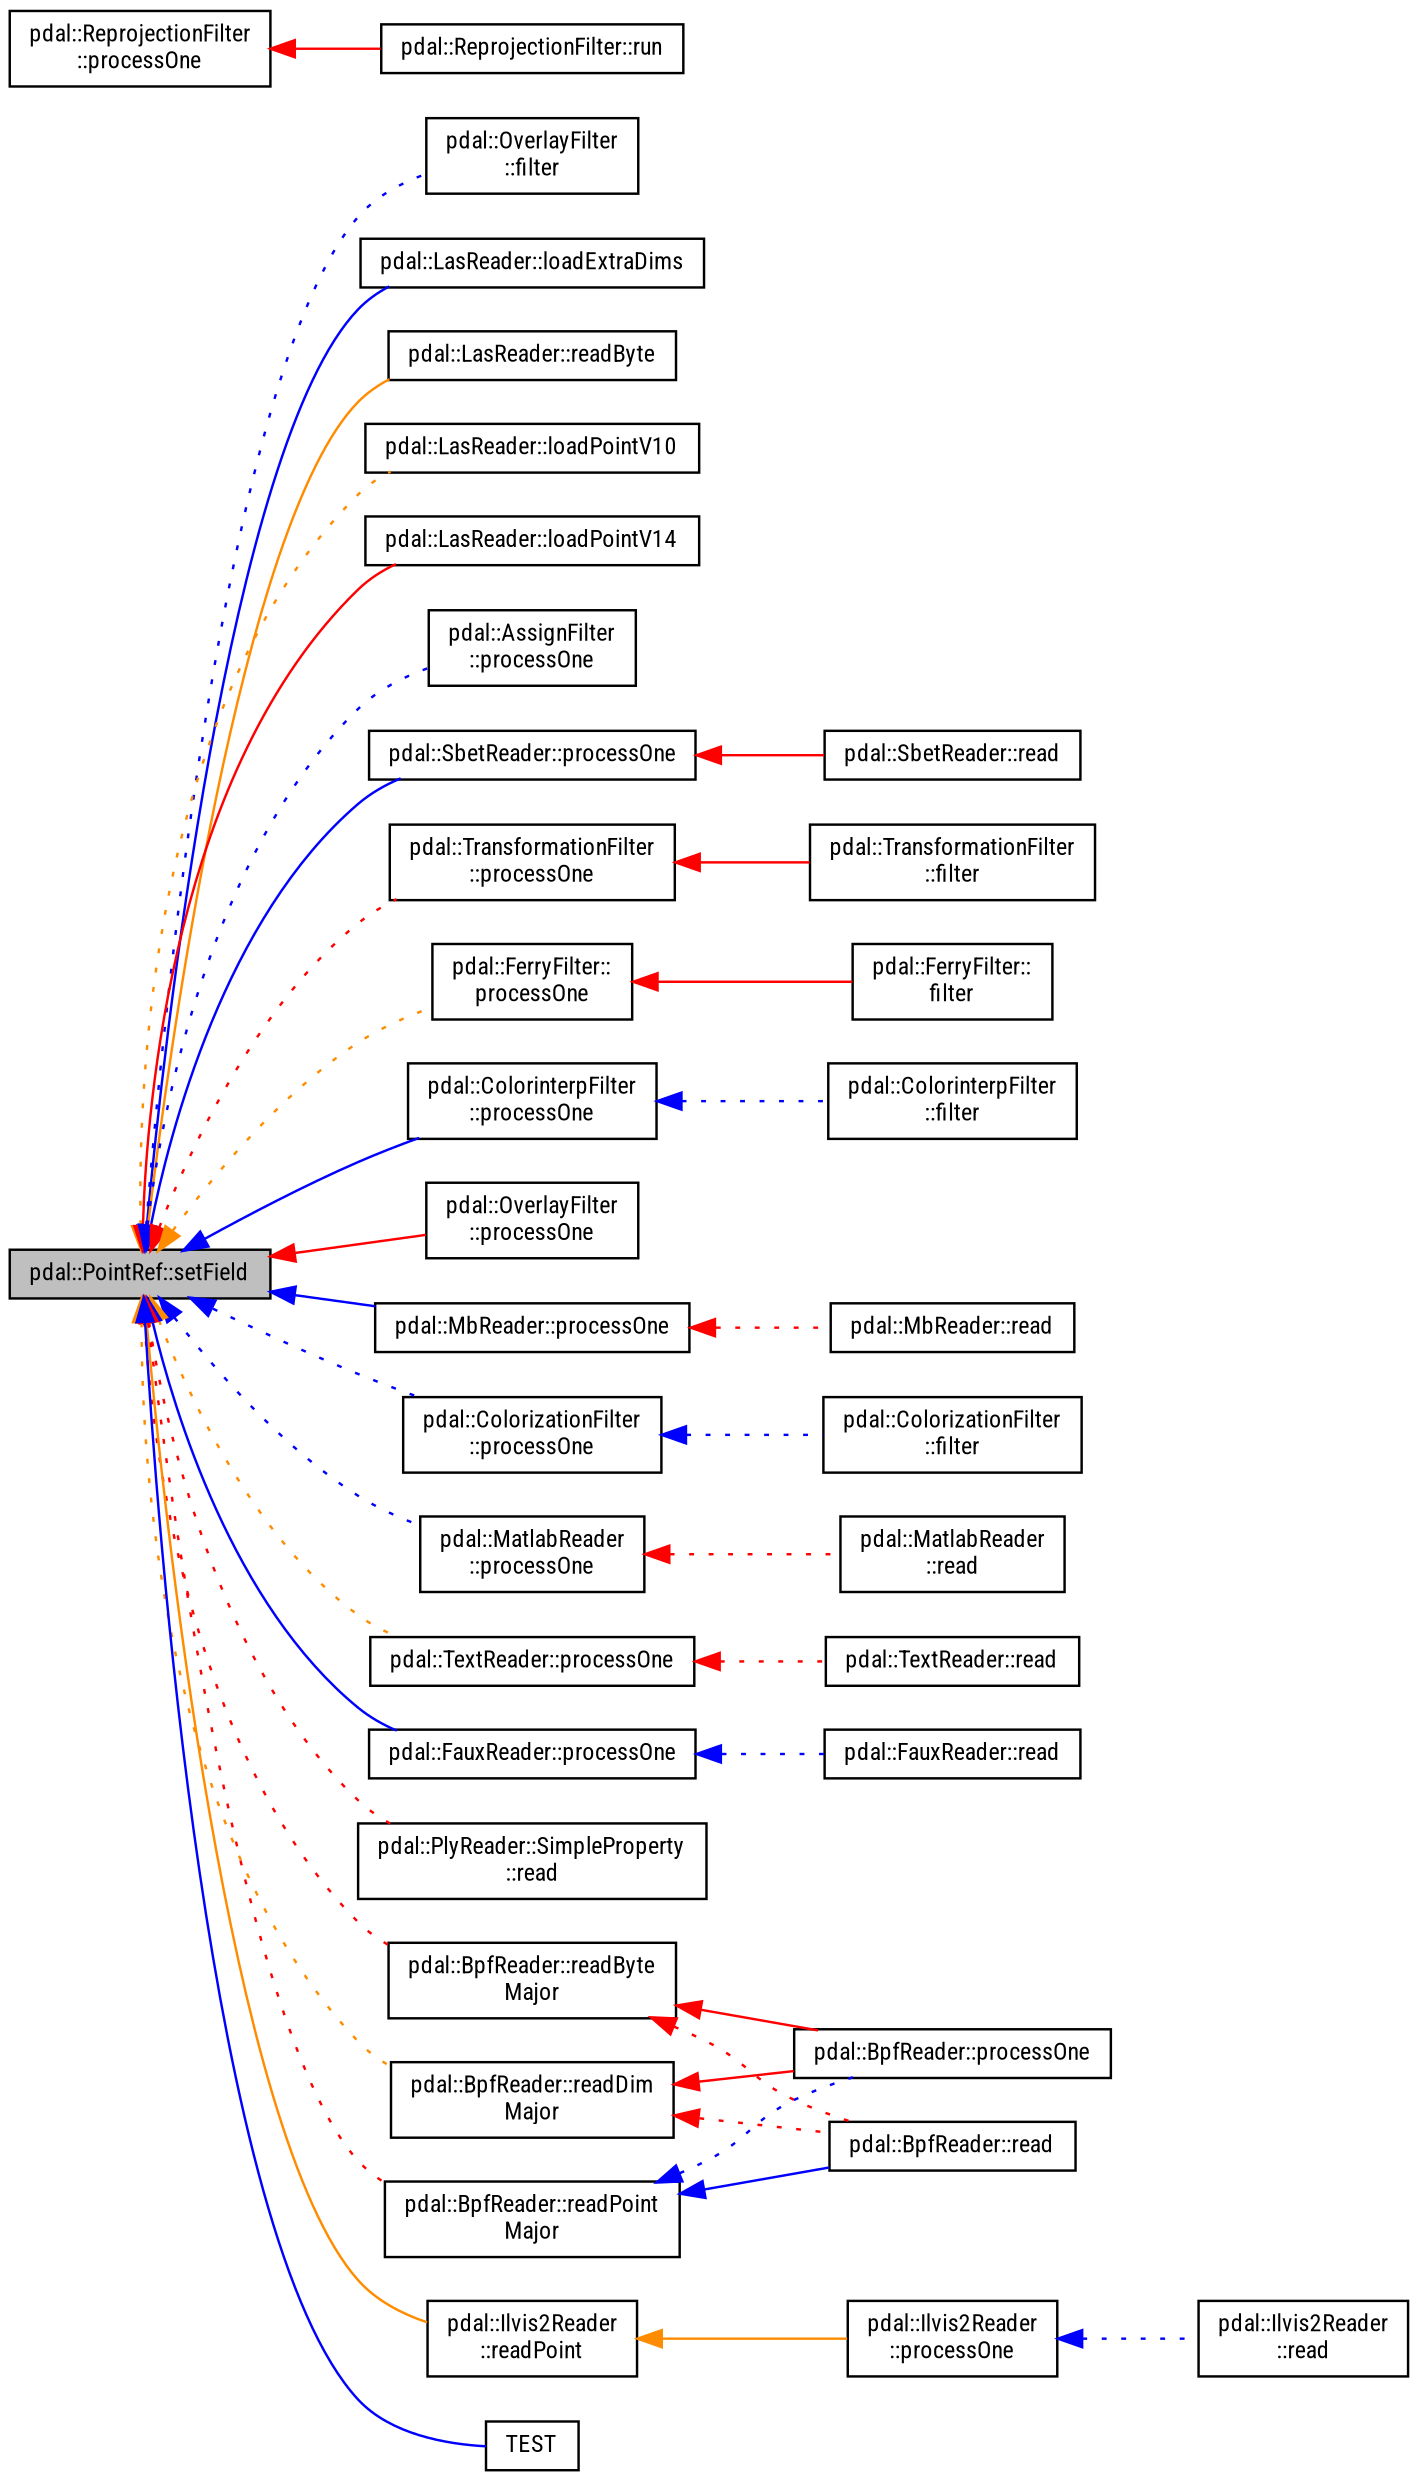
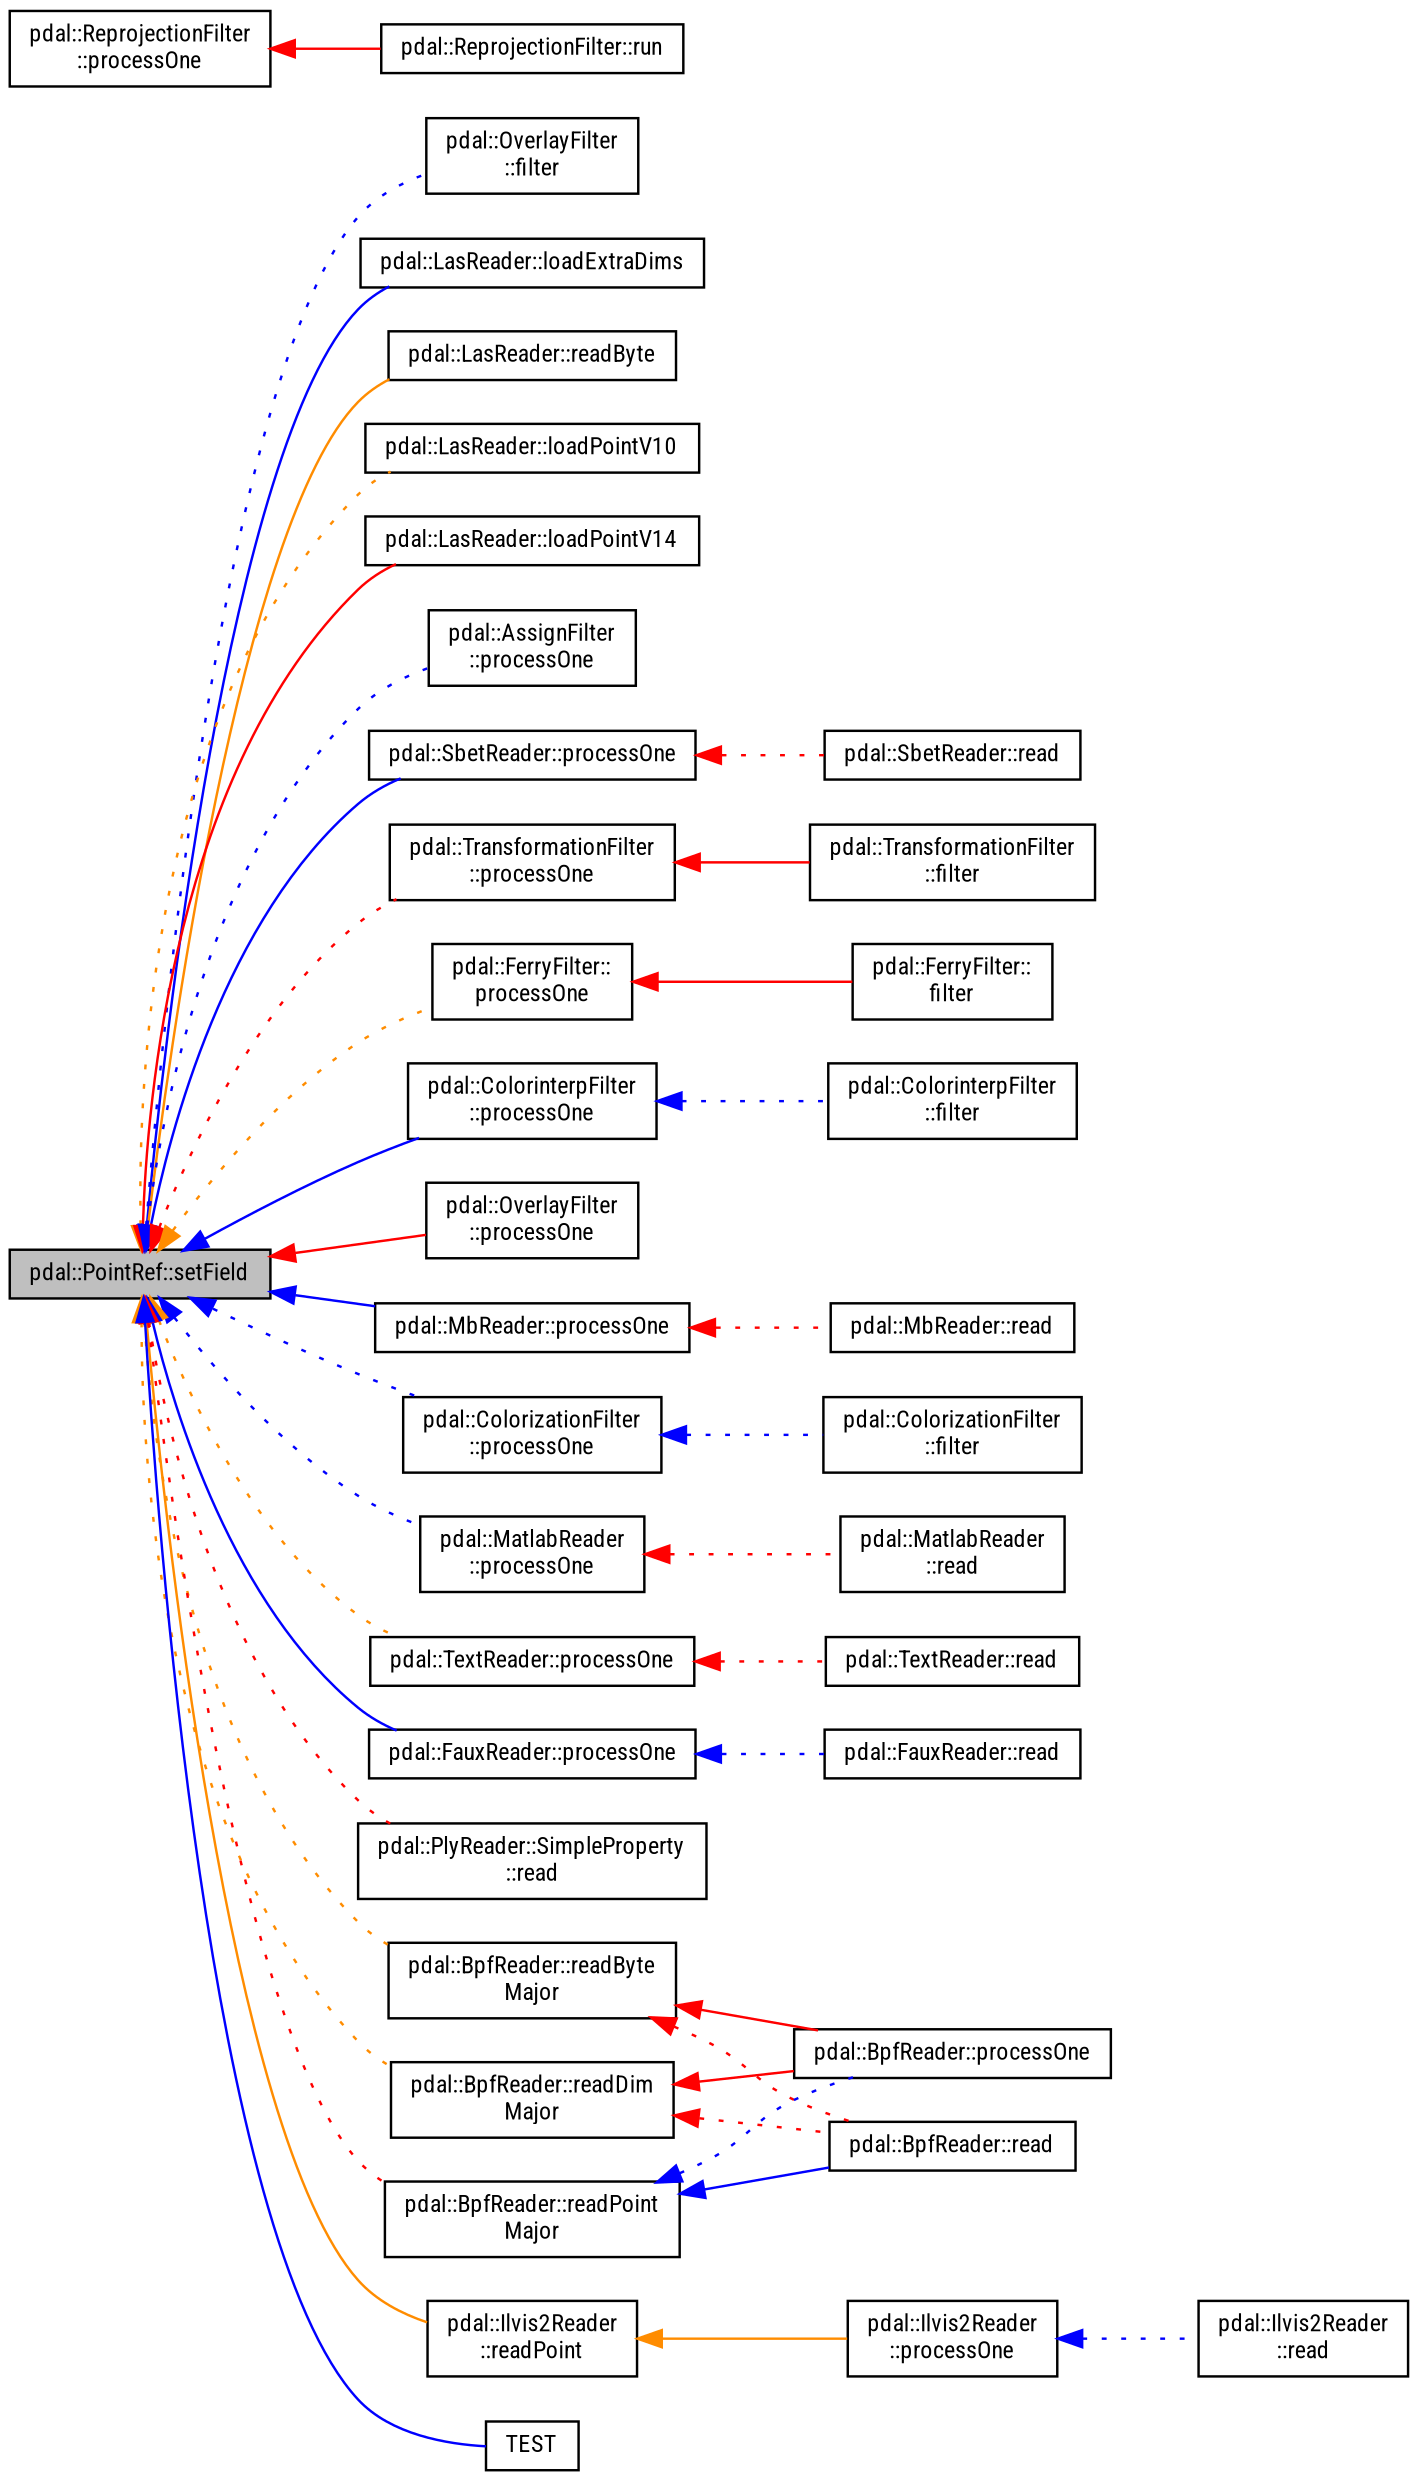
(773, 755) -> (773, 755)
(226, 1707) -> (226, 1707)
